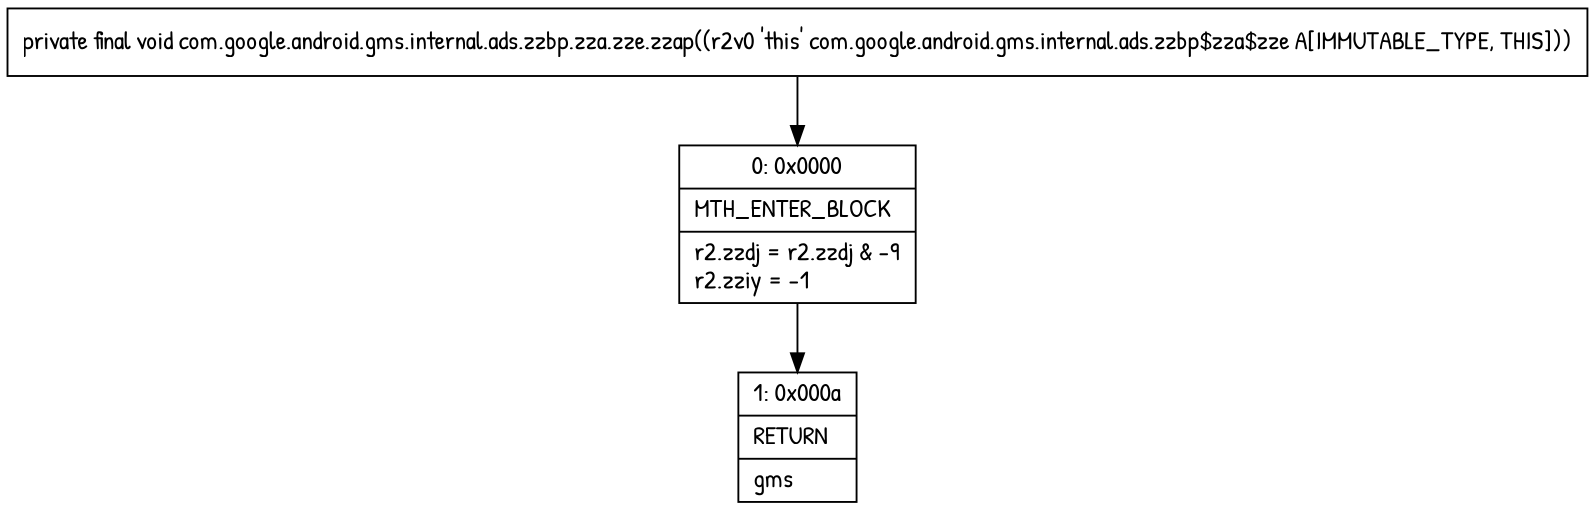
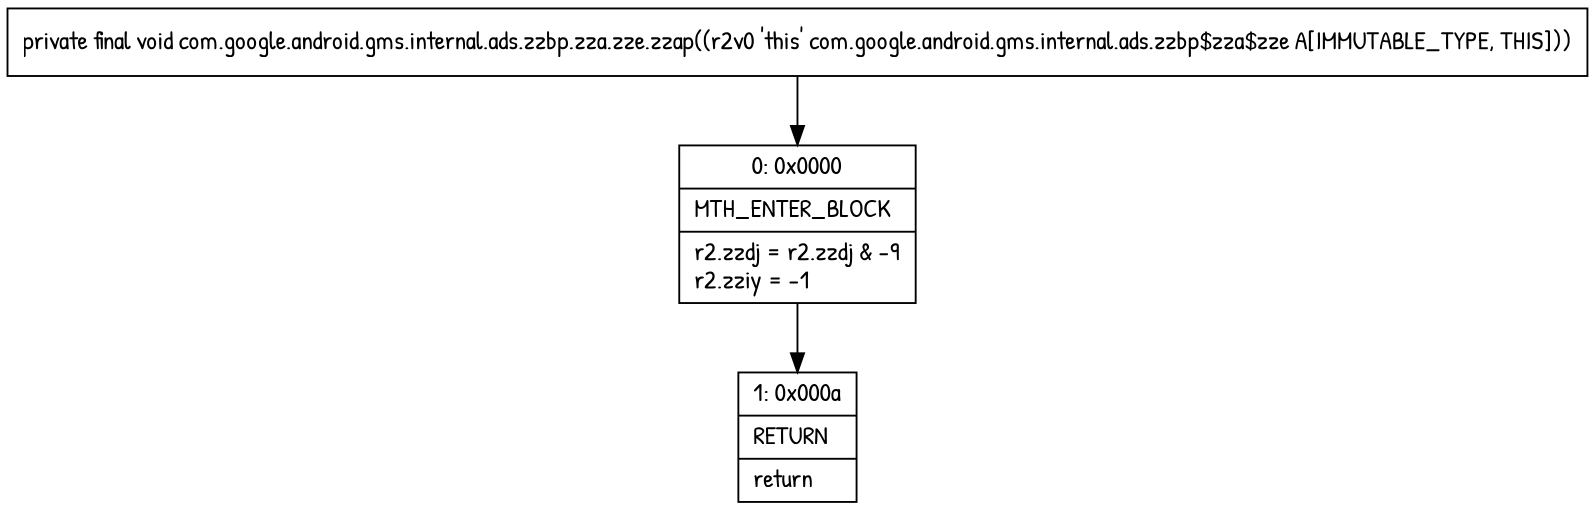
(774, 479) -> (783, 479)
